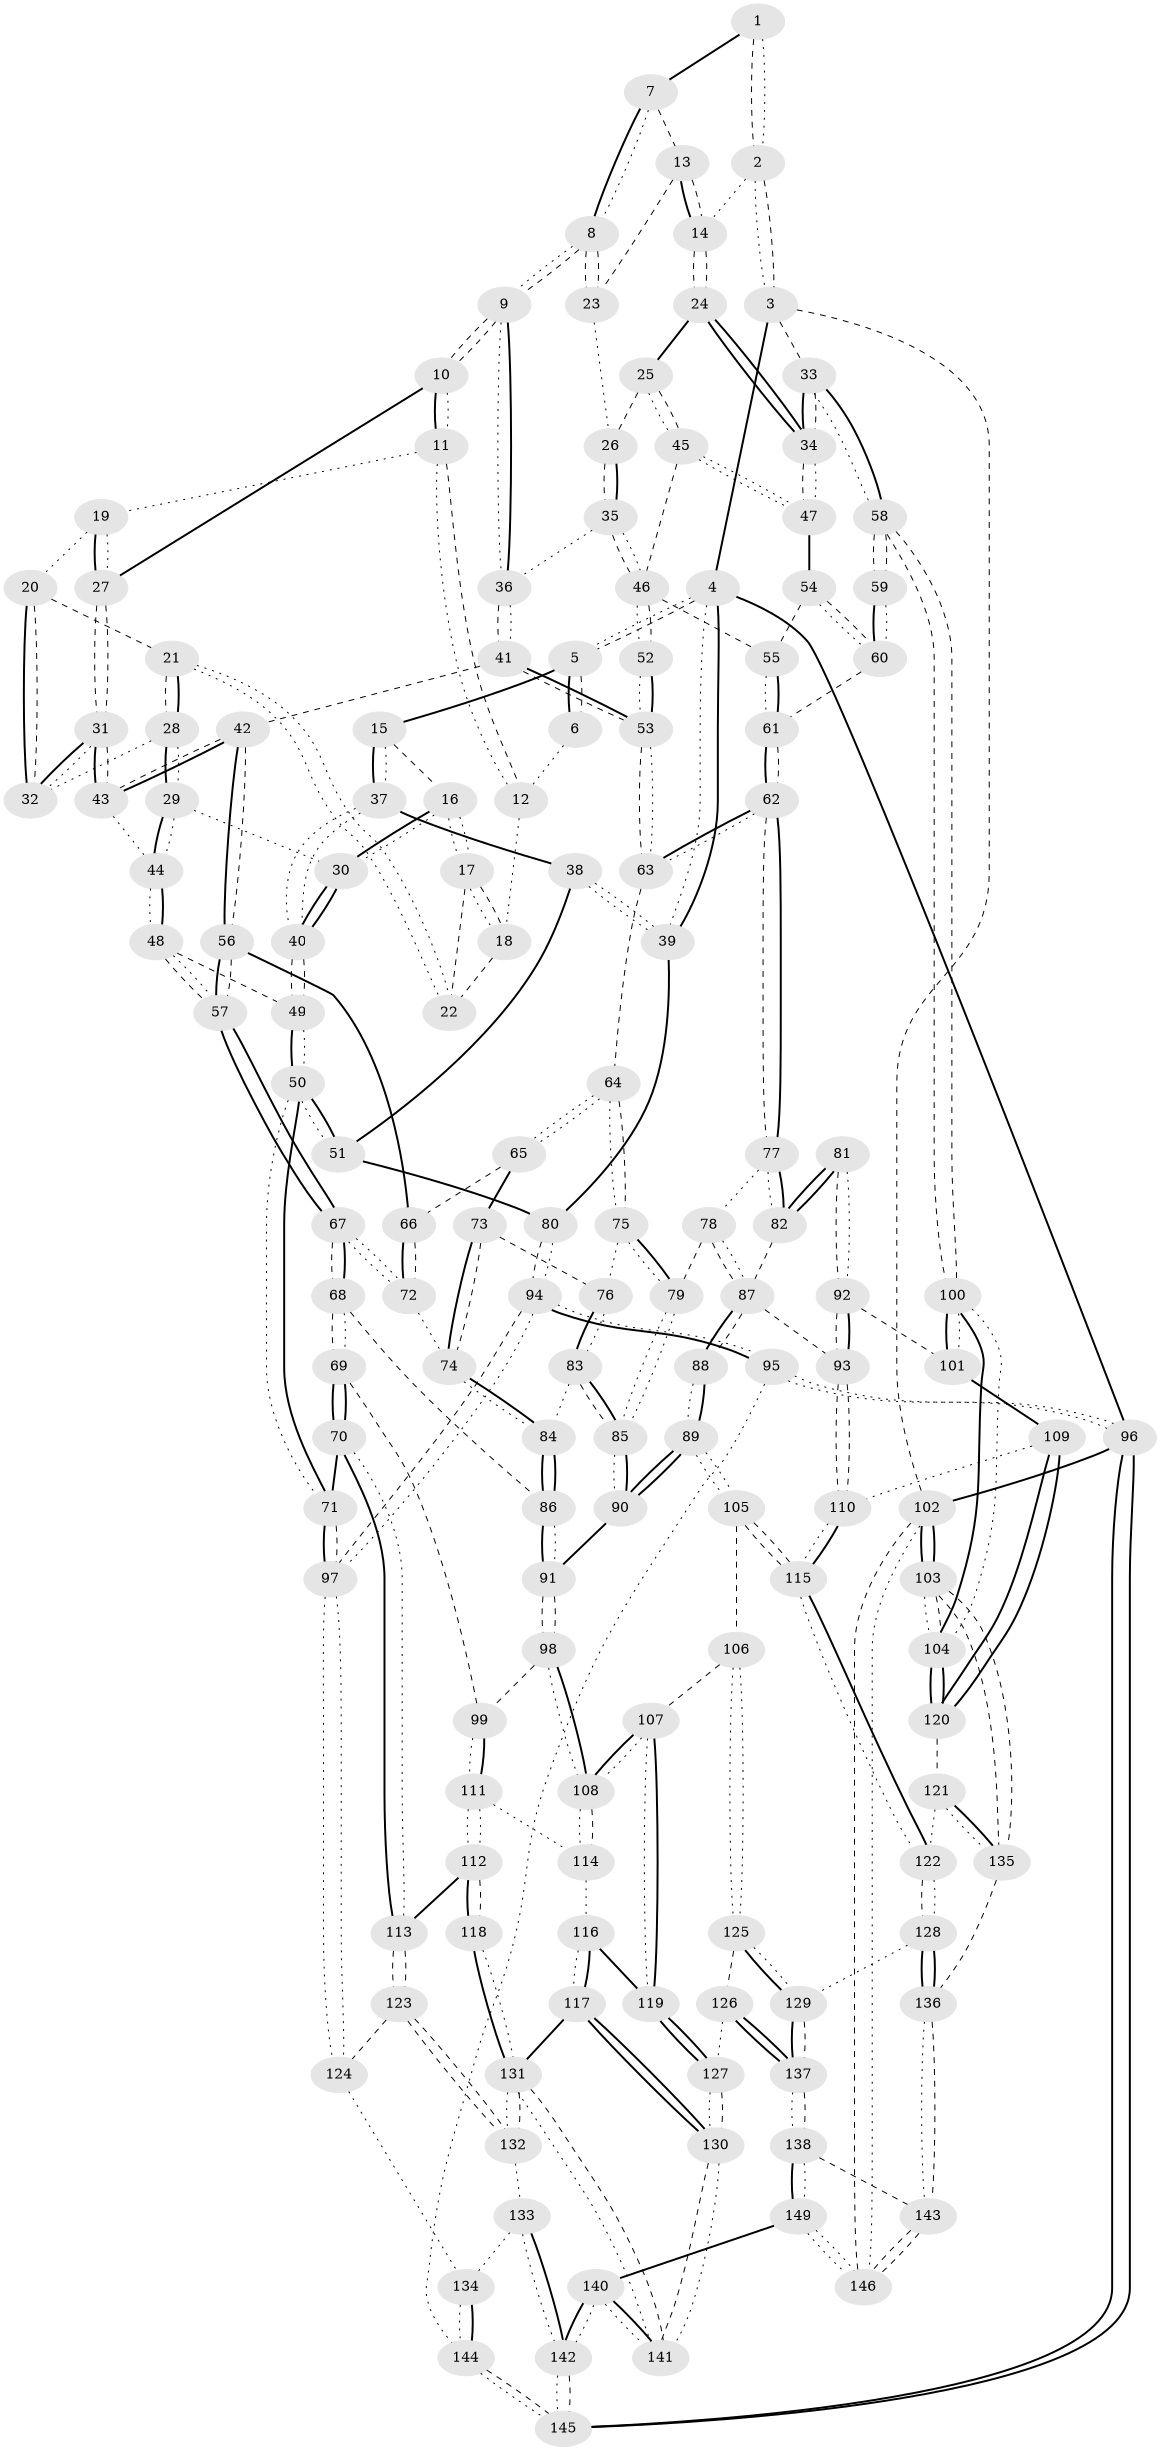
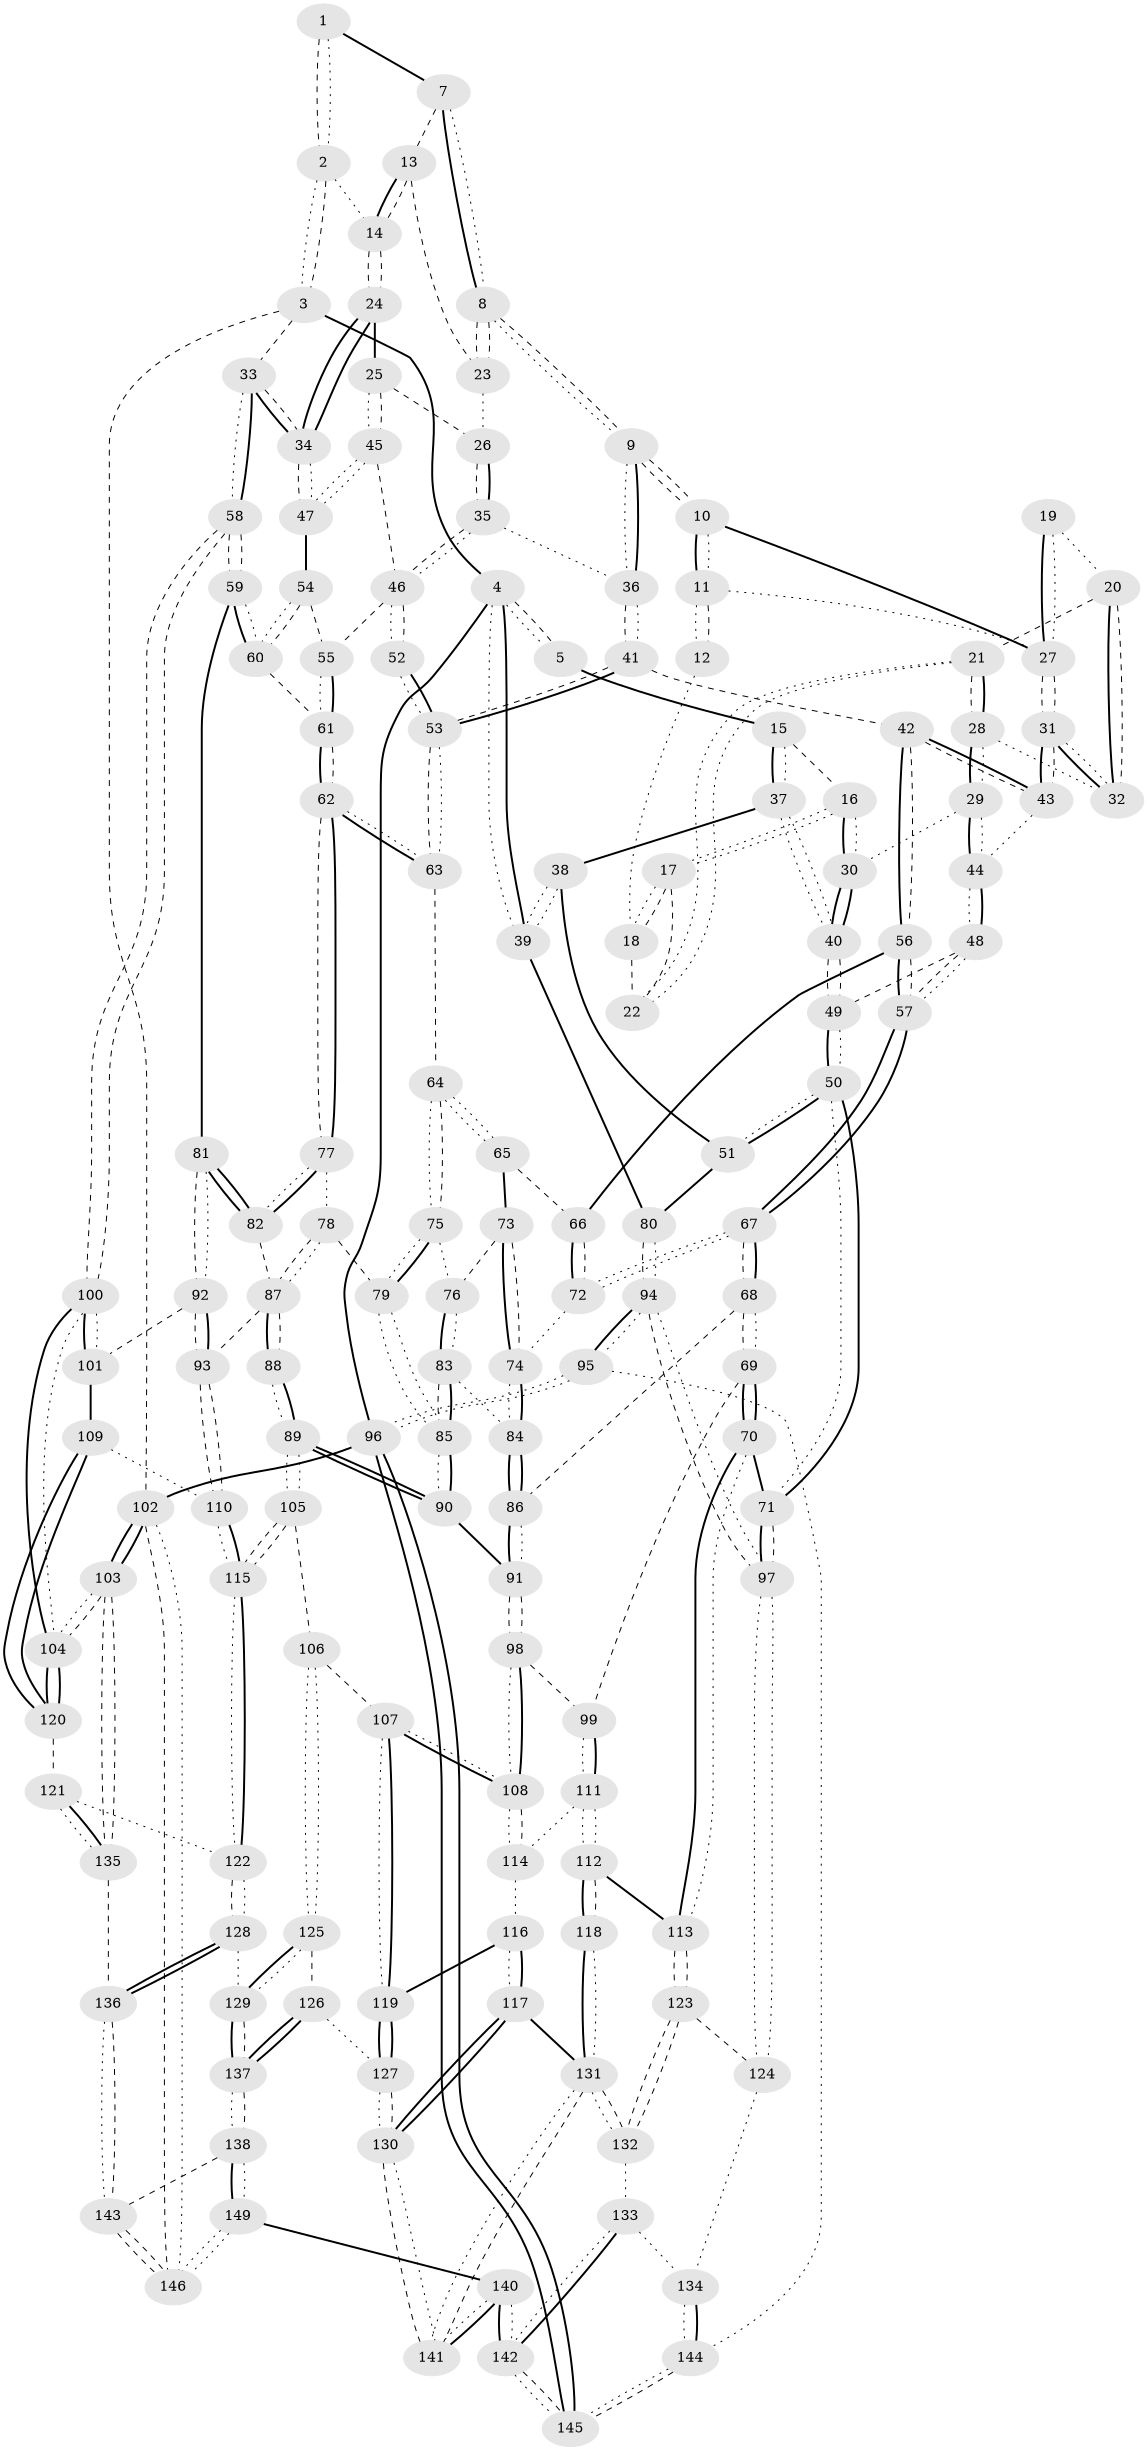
(293, 477) -> (880, 610)
(575, 730) -> none
none -> (202, 869)
